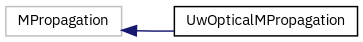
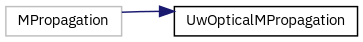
(155, 31) -> (141, 12)
